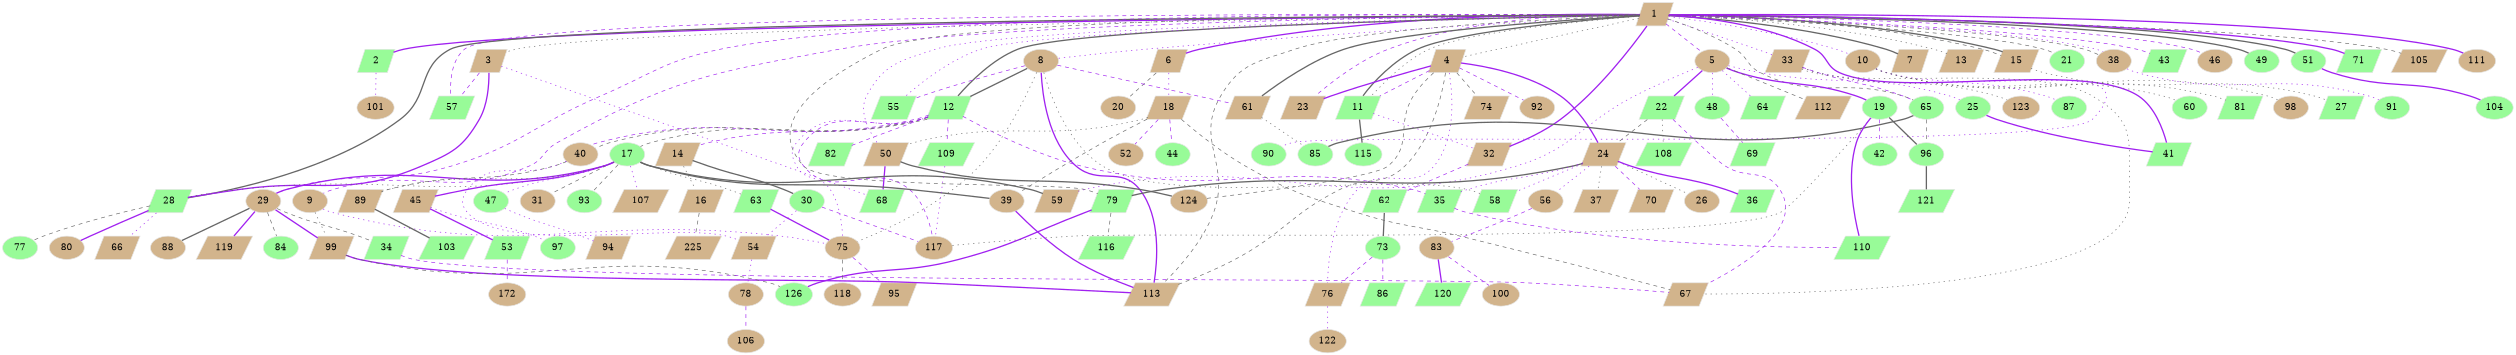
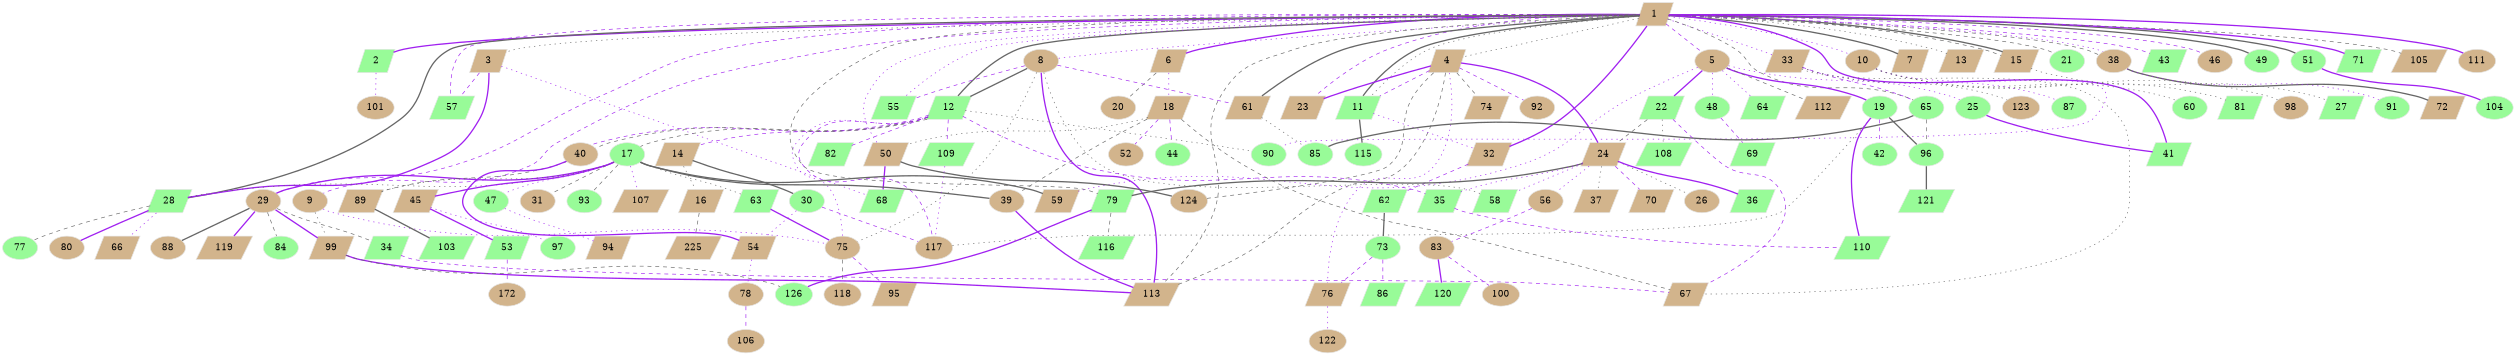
none -> (2443, 108)
none -> (1108, 130)
(469, 213) -> (469, 213)
